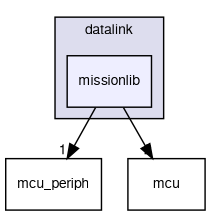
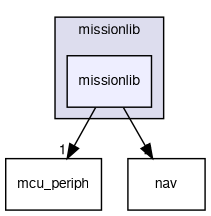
(109, 31) -> (109, 31)
(166, 184) -> (166, 184)
